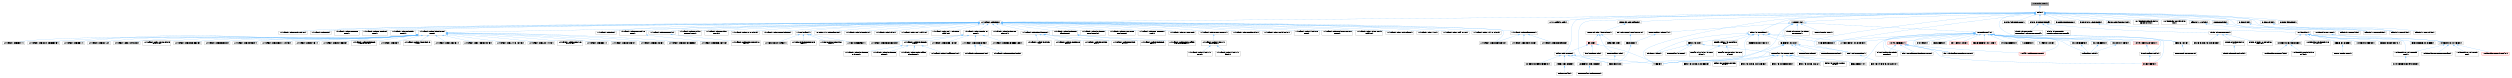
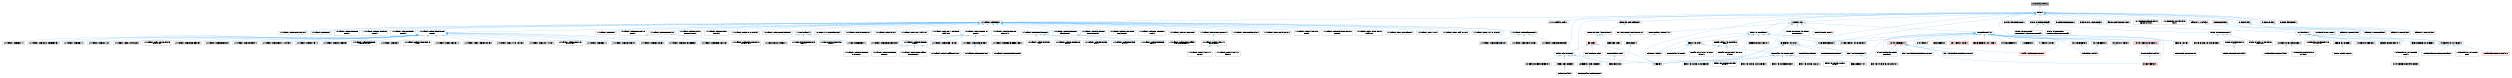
(746, 43) -> (746, 43)
